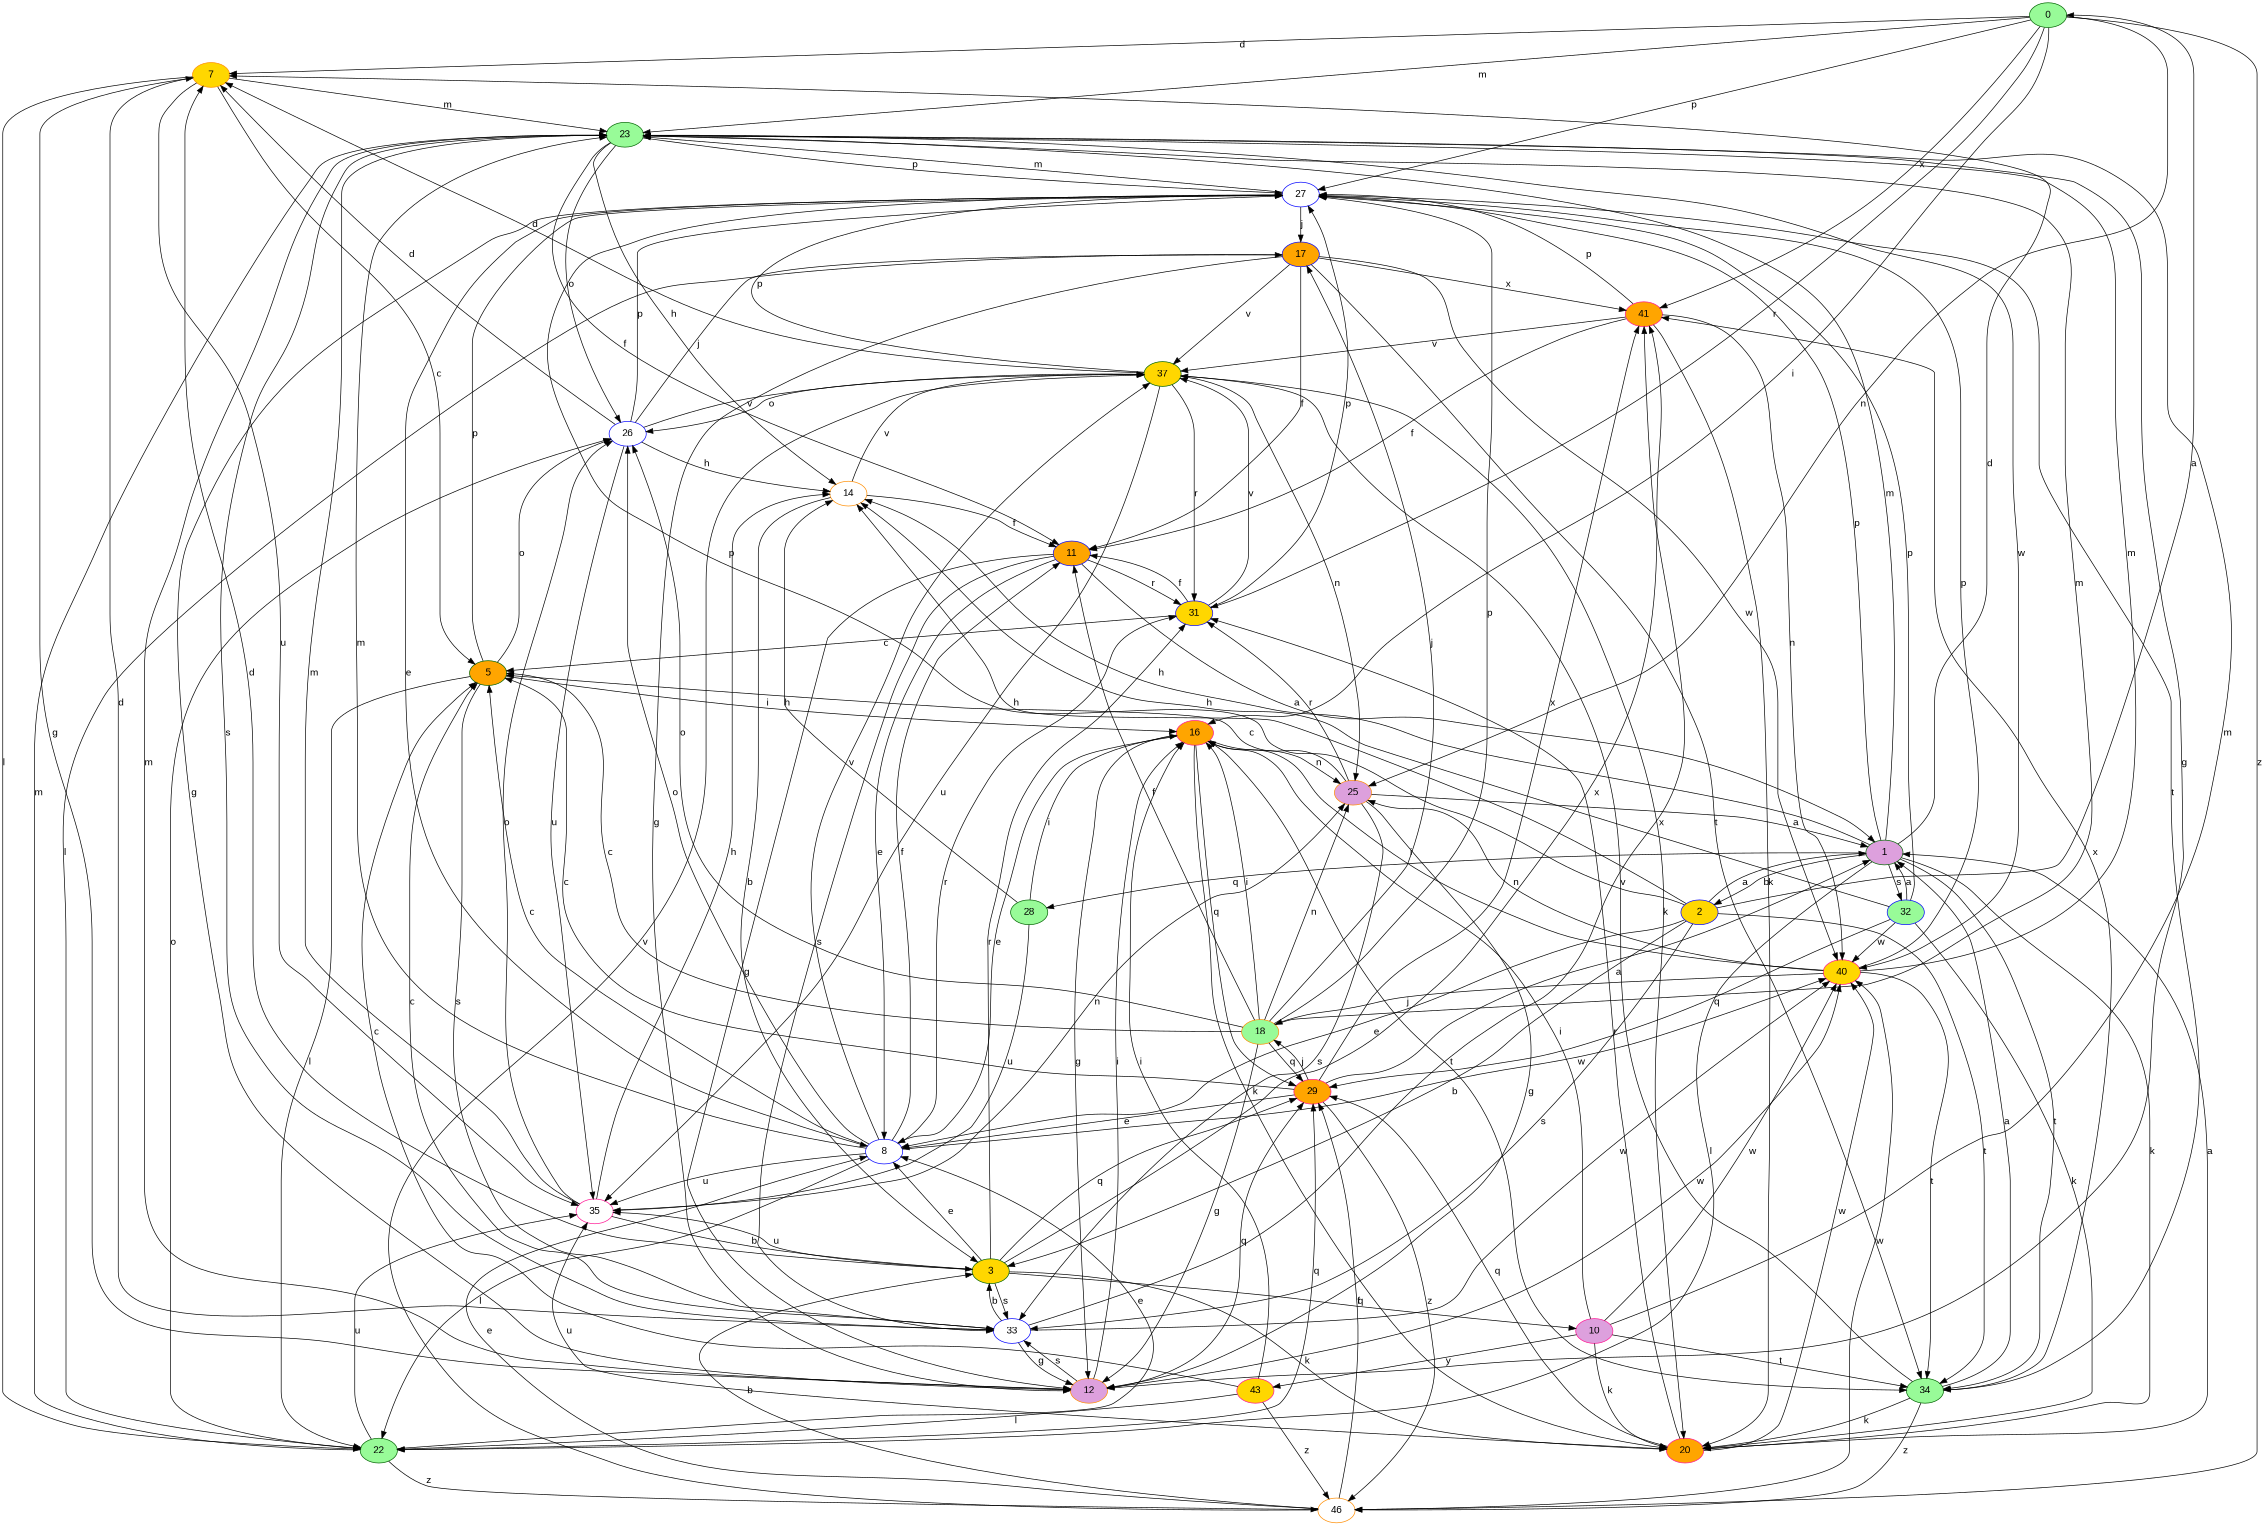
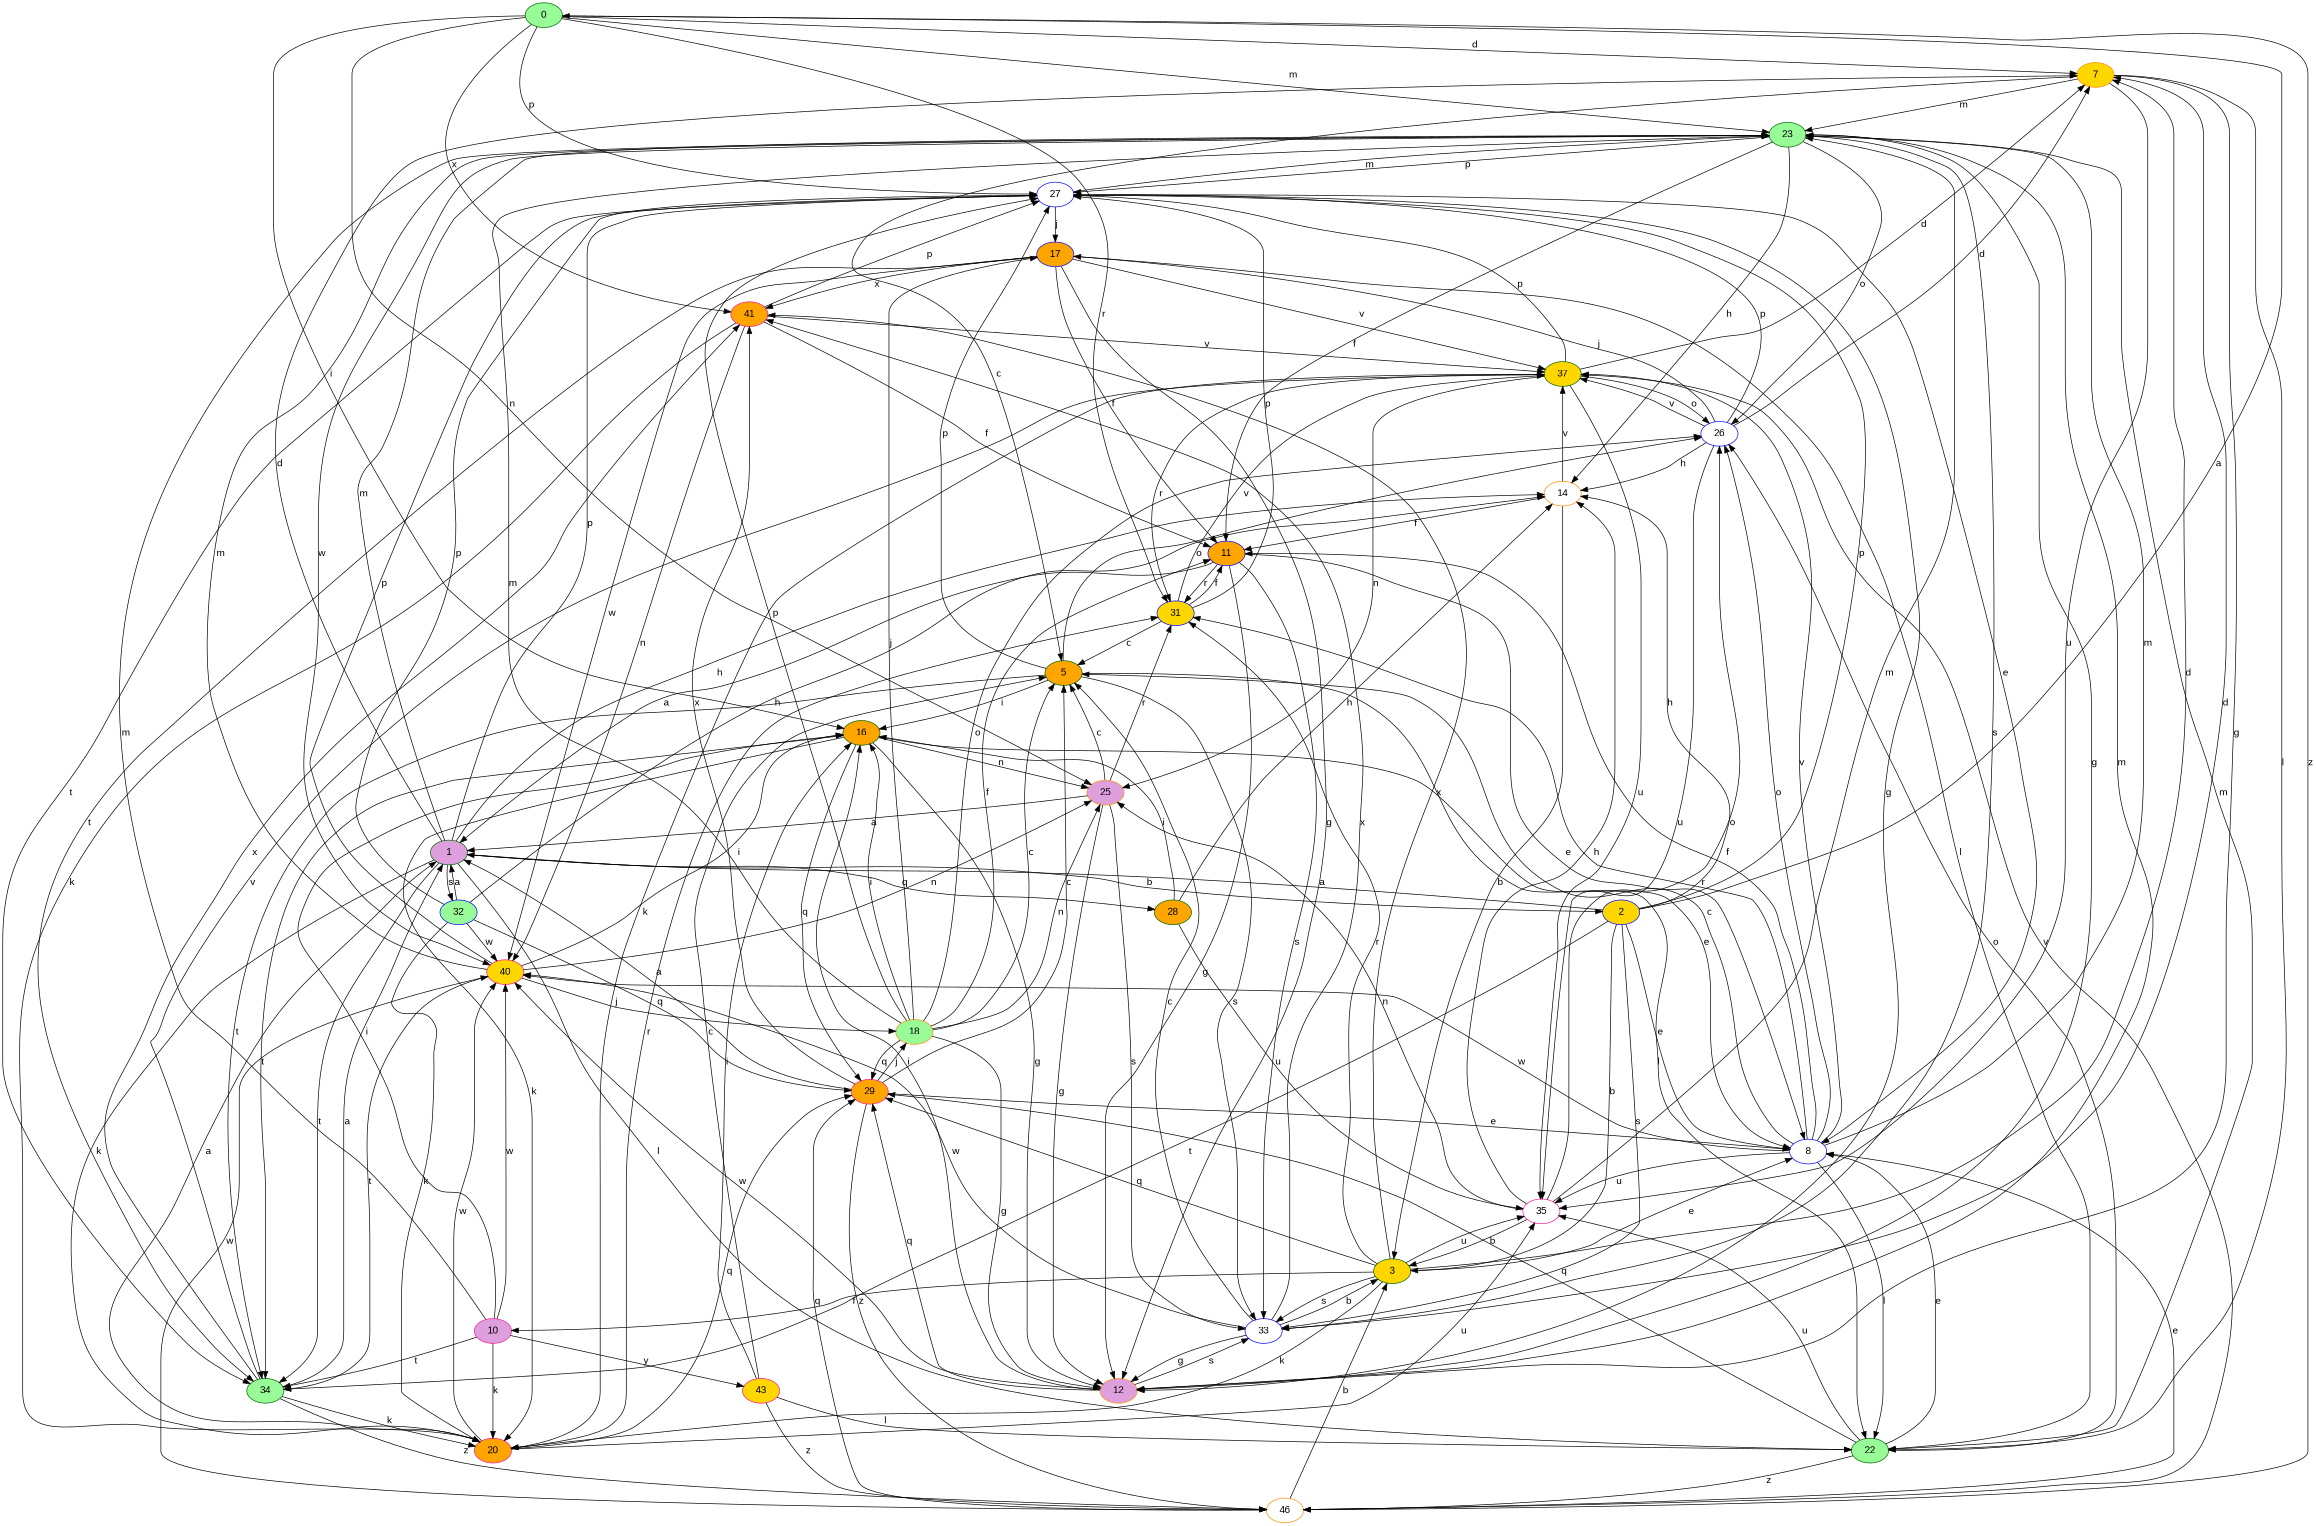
(1195, 733) -> (861, 733)
none -> (393, 772)
(1029, 912) -> (1173, 912)
